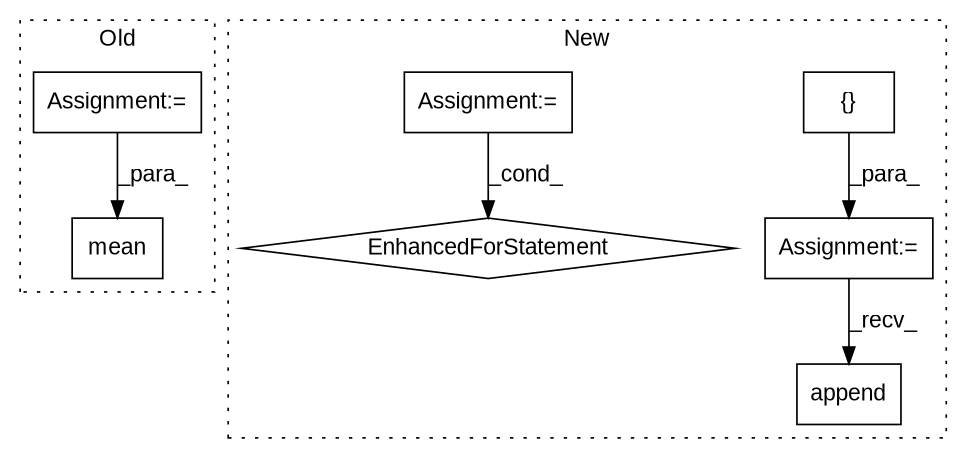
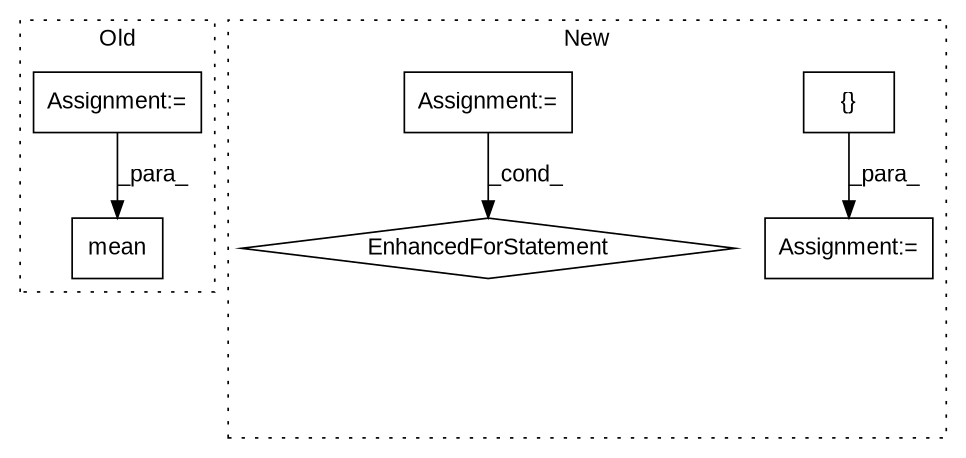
(849, 394) -> none
